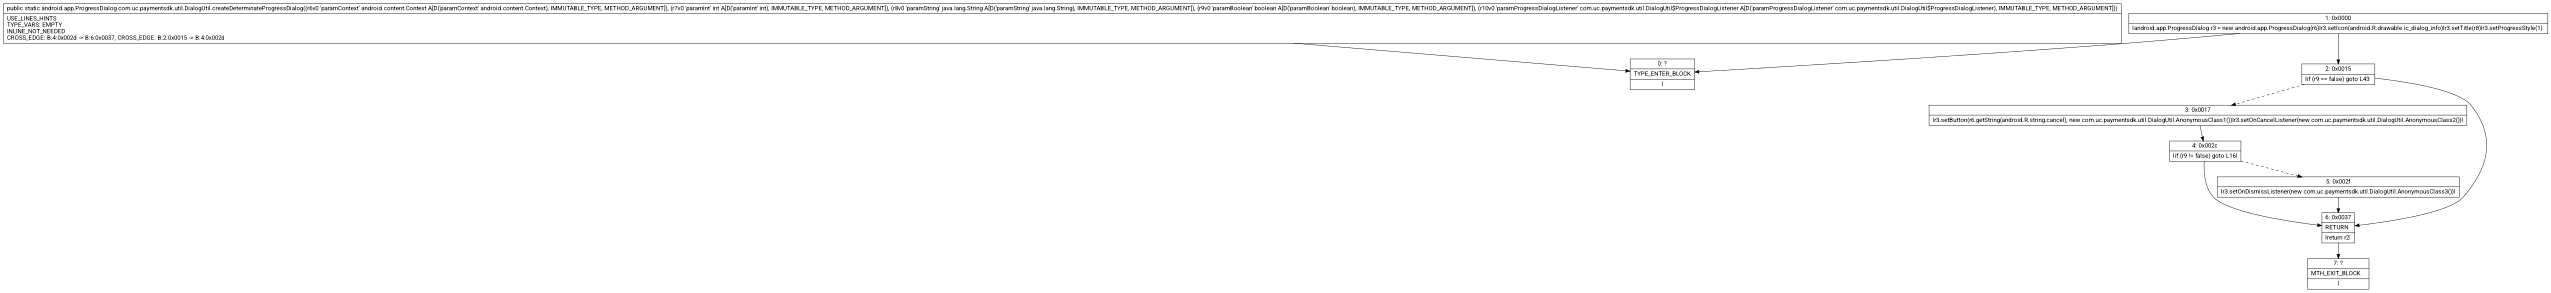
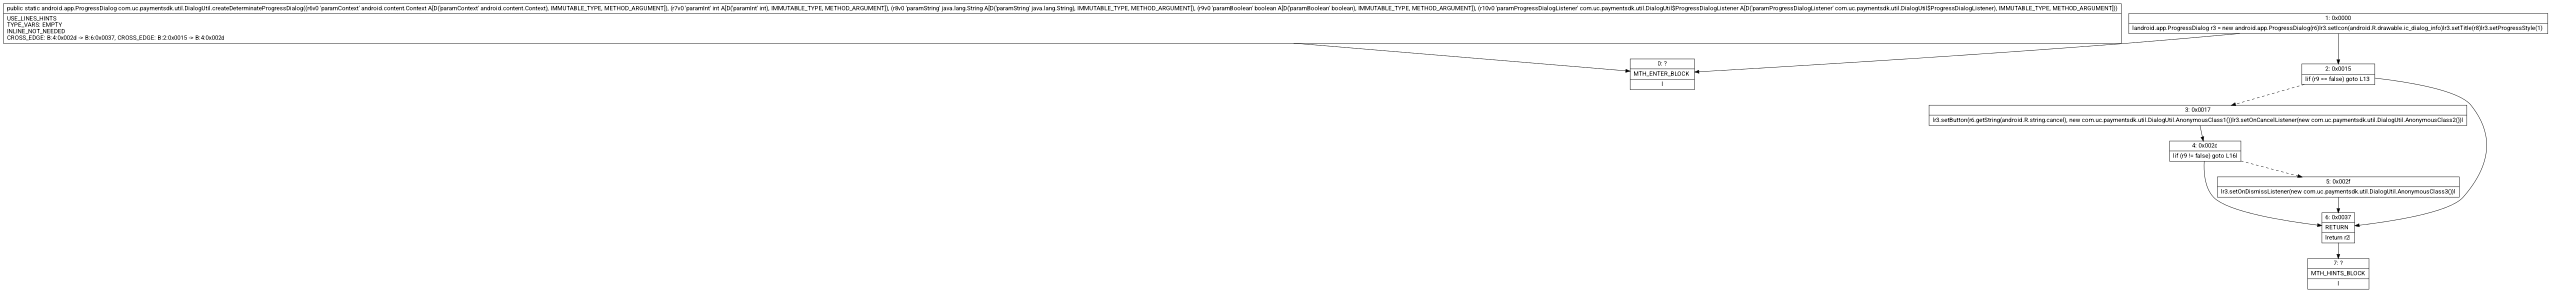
(1662, 74) -> (1662, 74)
(2338, 79) -> (2338, 79)
(2336, 273) -> (2338, 273)
